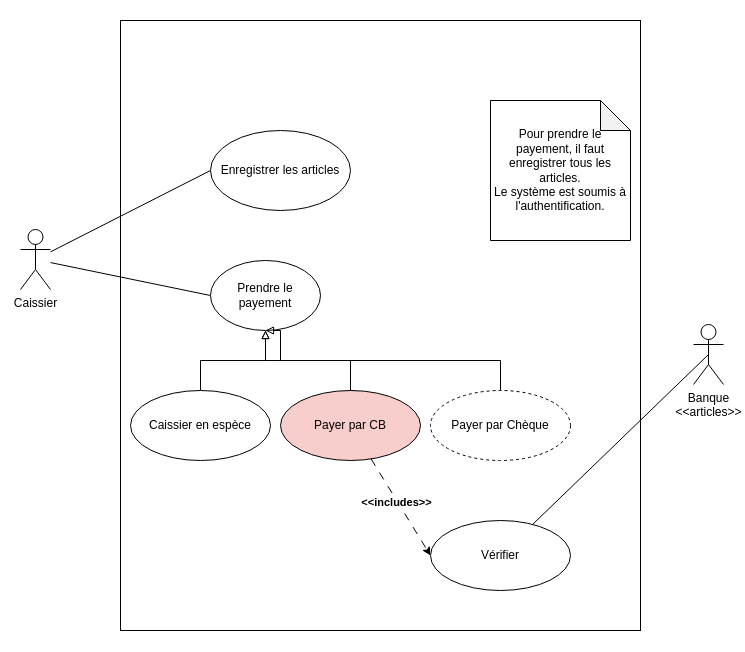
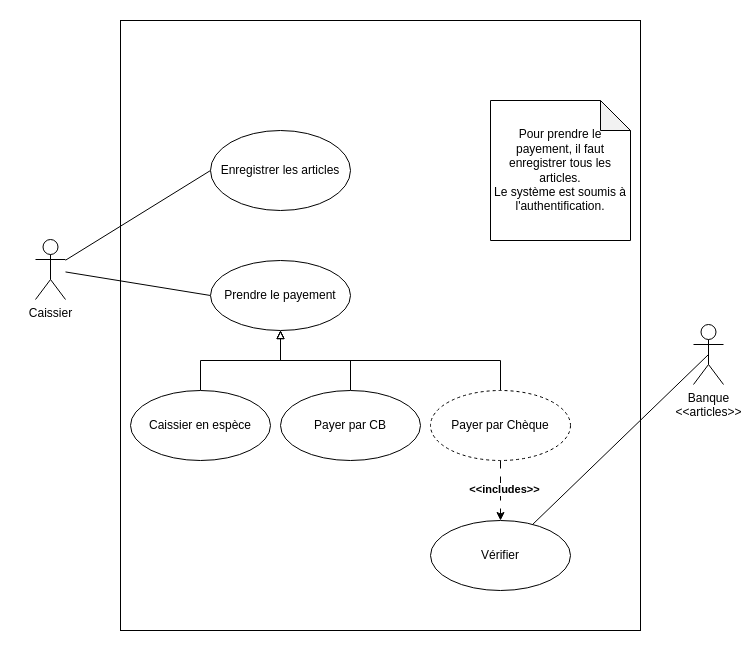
(36, 260) -> (51, 270)
(266, 296) -> (281, 296)
(351, 426) -> (351, 426)
none -> (501, 487)
(399, 505) -> none
